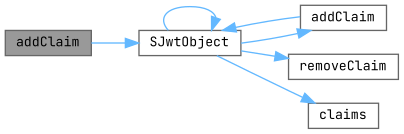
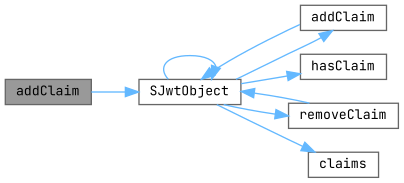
none -> (343, 67)
none -> (282, 98)
